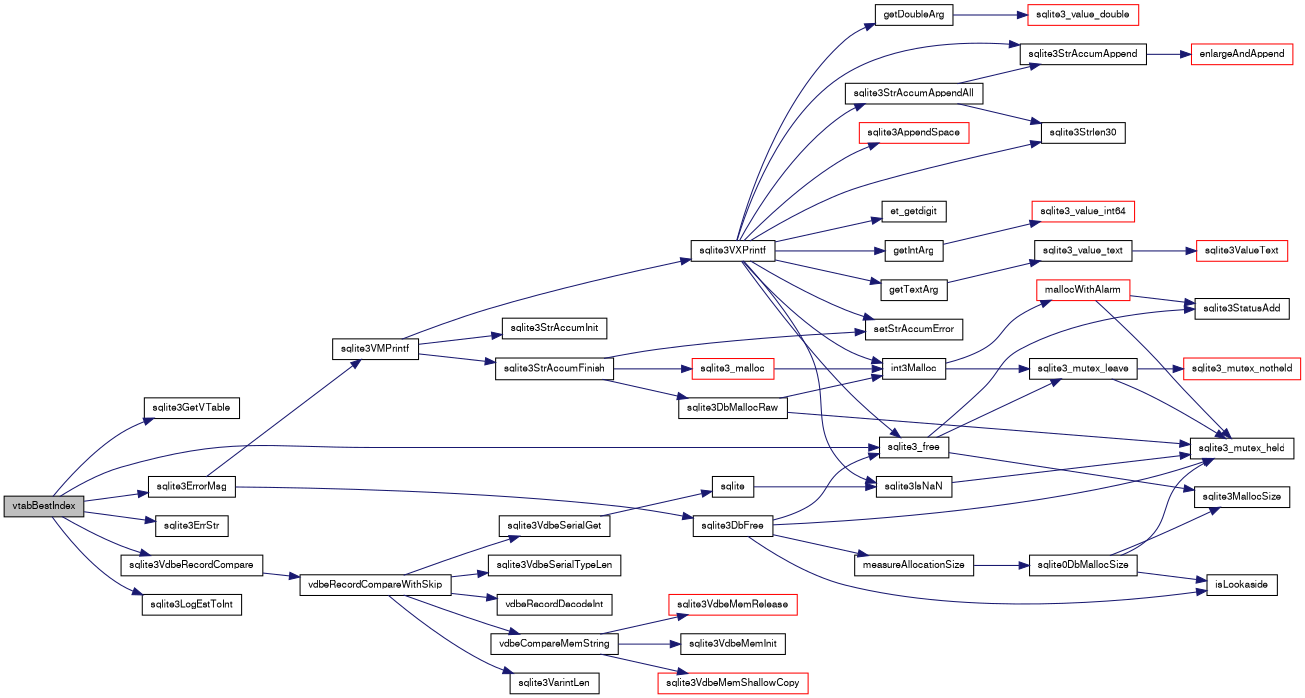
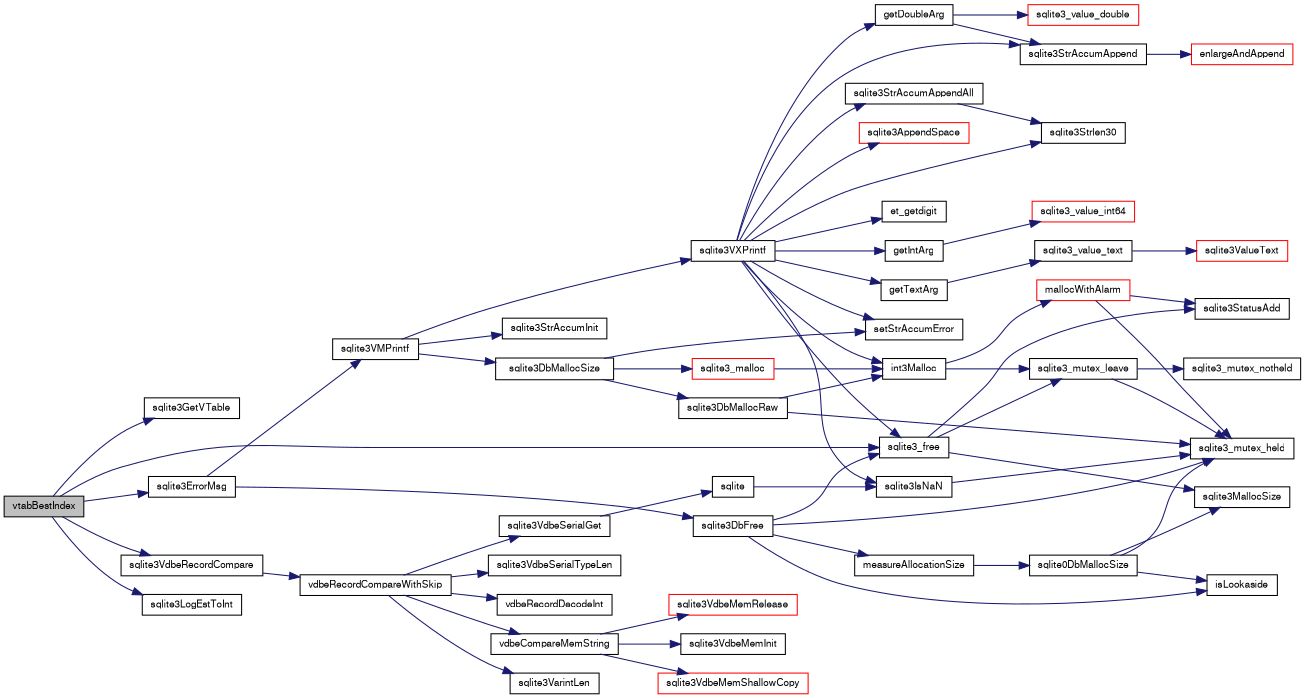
(994, 75) -> (992, 33)
(555, 369) -> (555, 369)
(1242, 369) -> (1242, 369)
(192, 526) -> none
